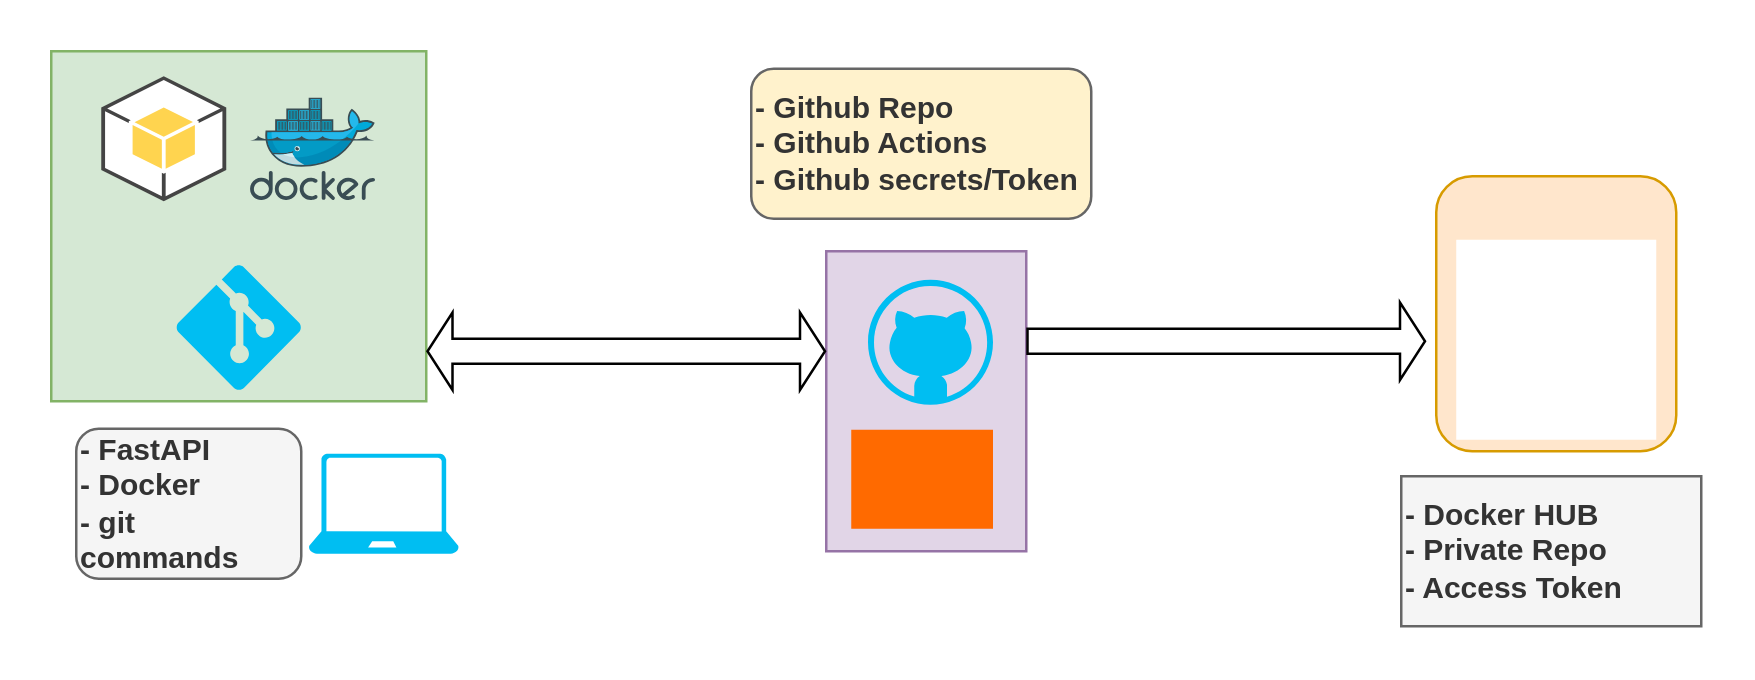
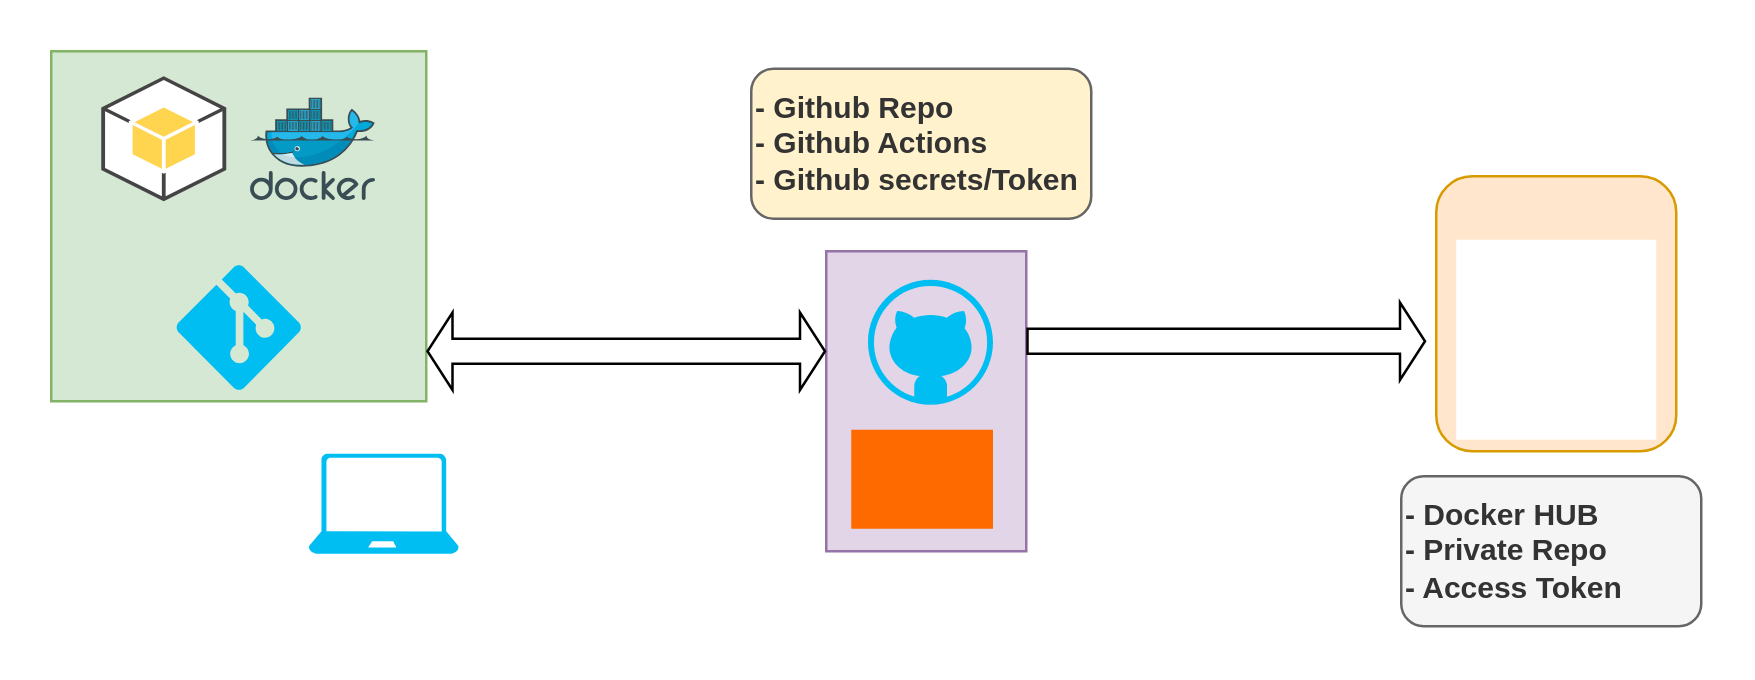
(189, 504) -> none
(1551, 551) -> (1551, 551)
